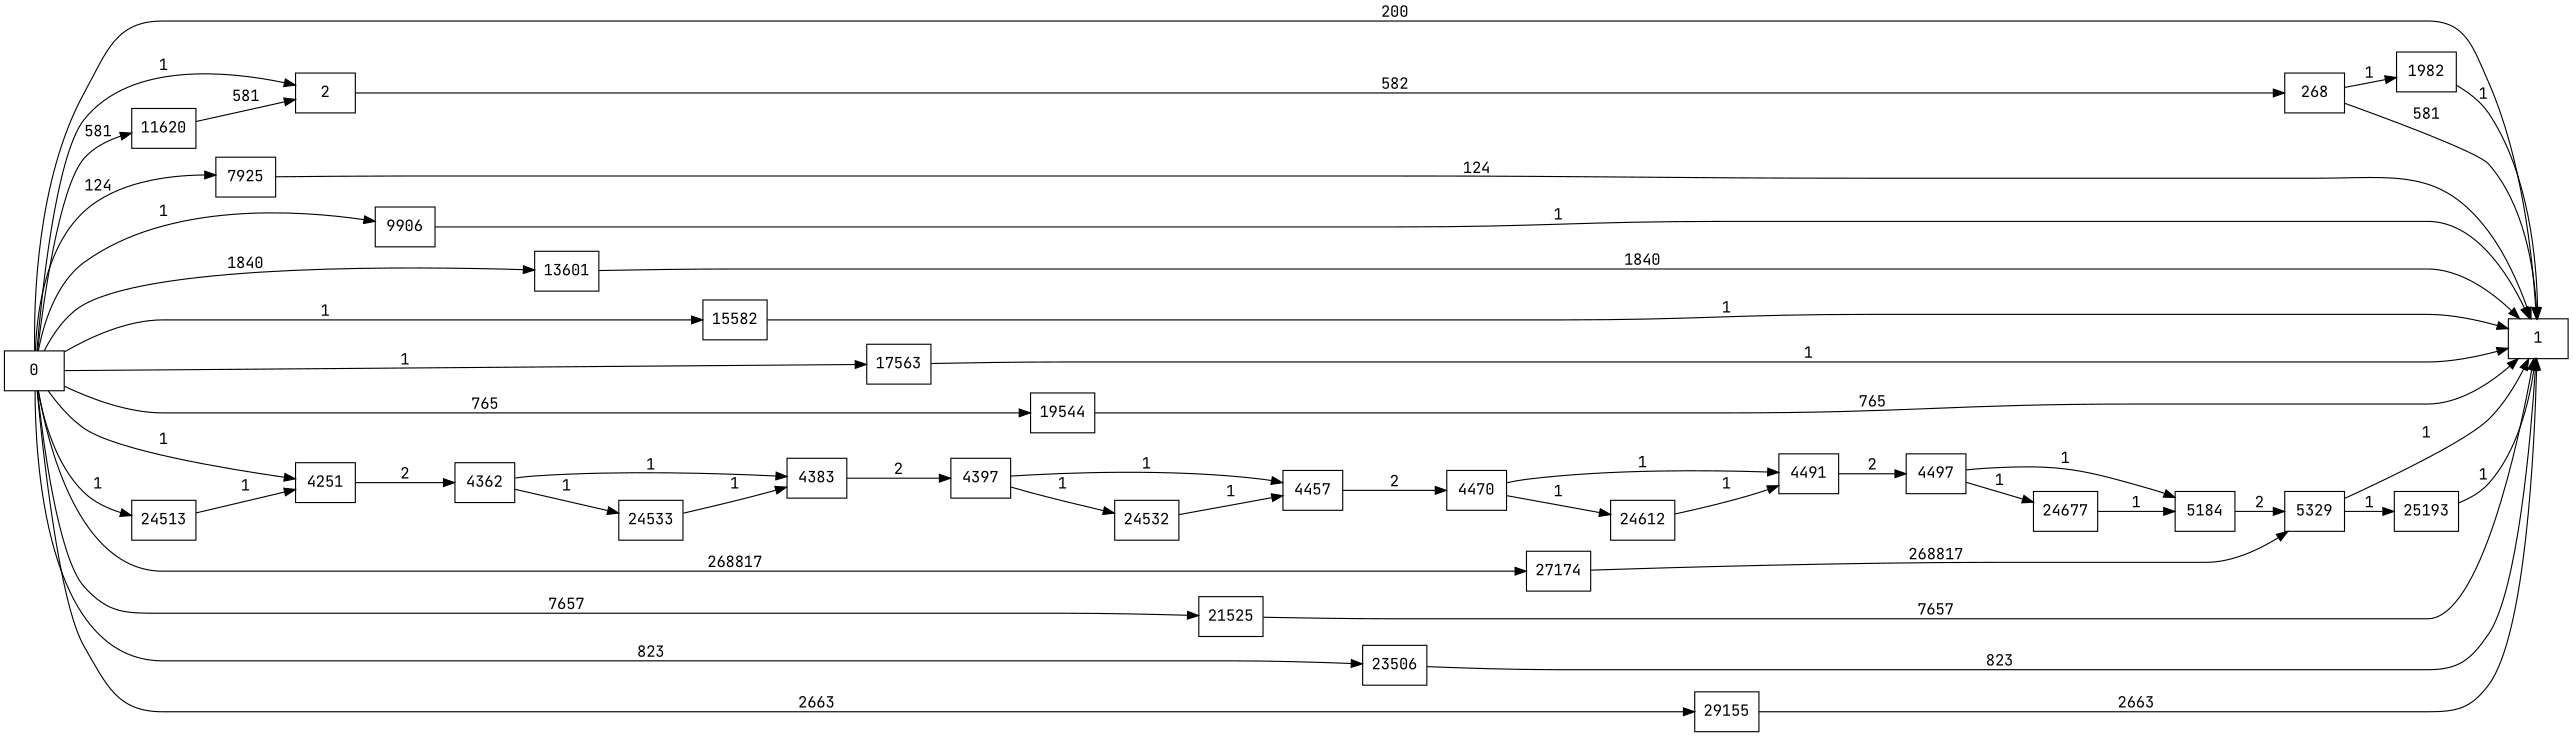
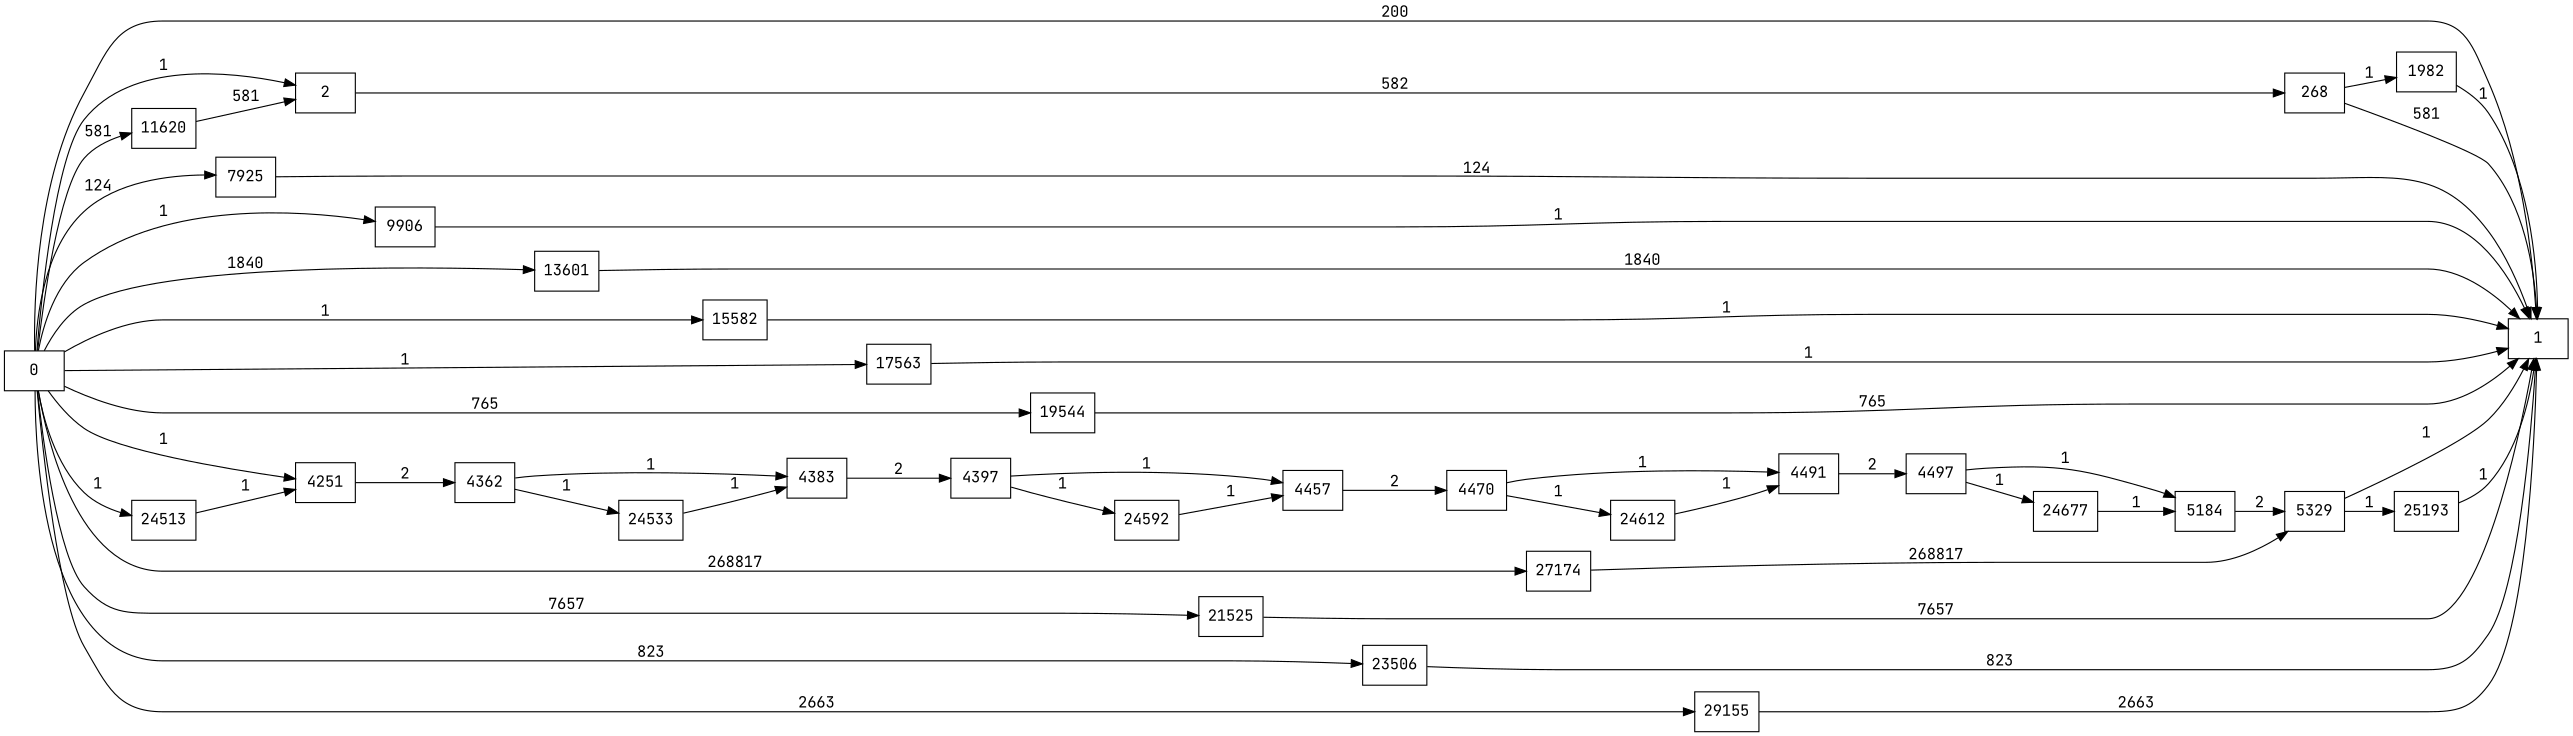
(1147, 520) -> (1147, 520)
